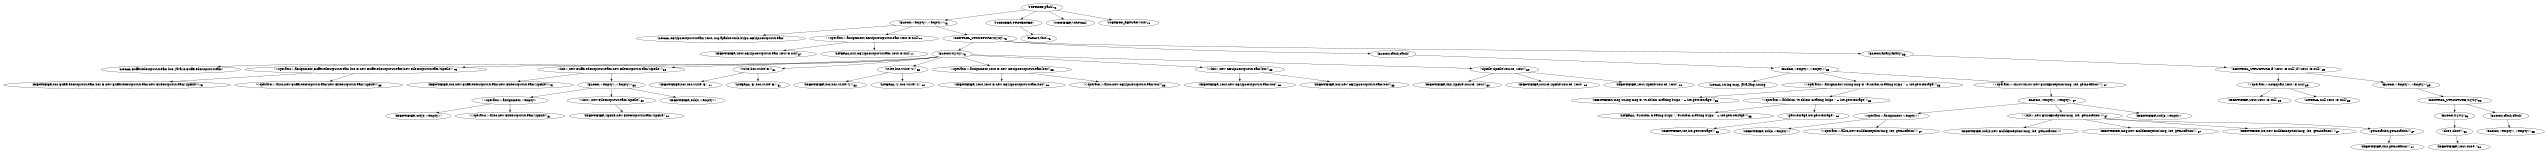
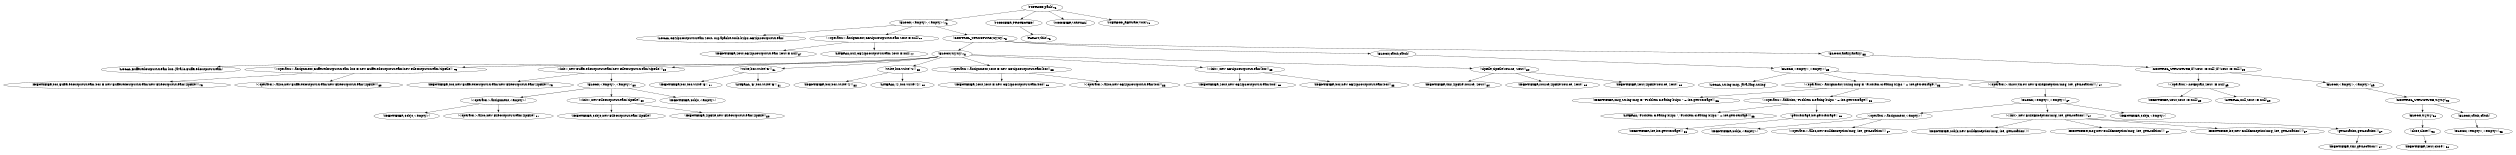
none -> (611, 116)
